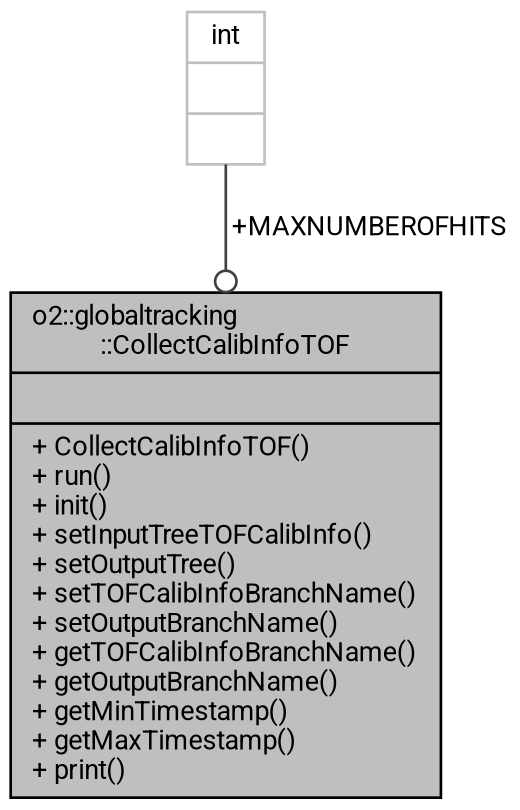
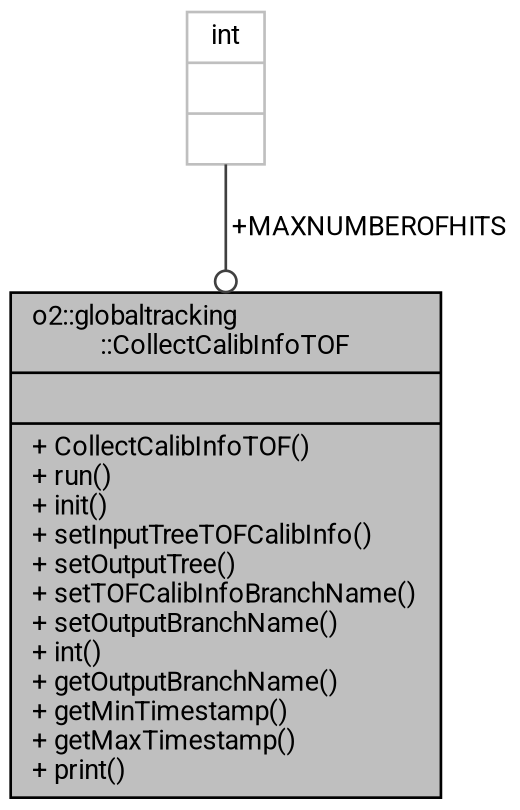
(226, 653) -> (68, 653)
